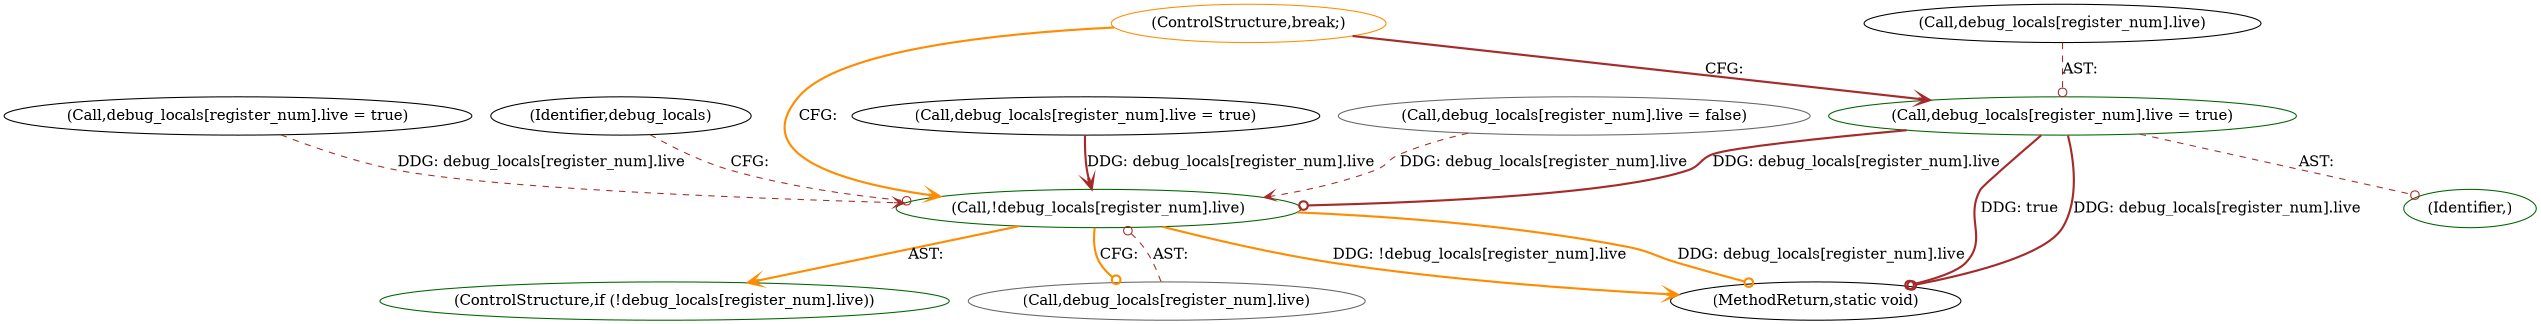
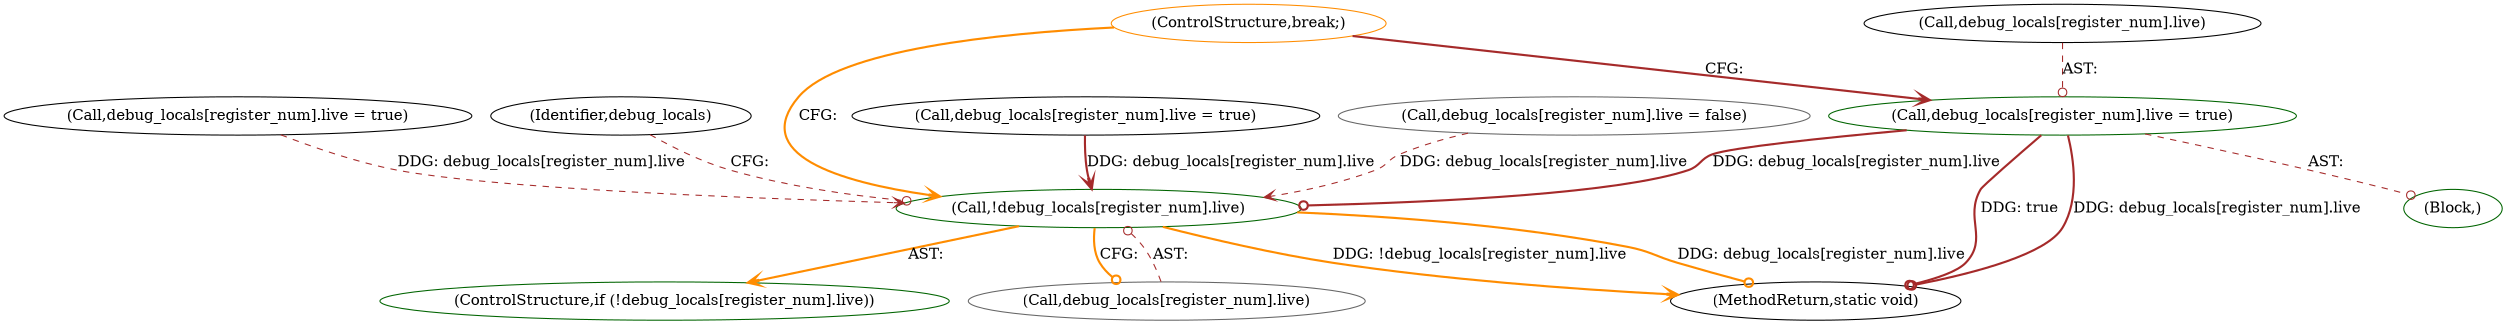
(2470, 209) -> (2453, 209)
